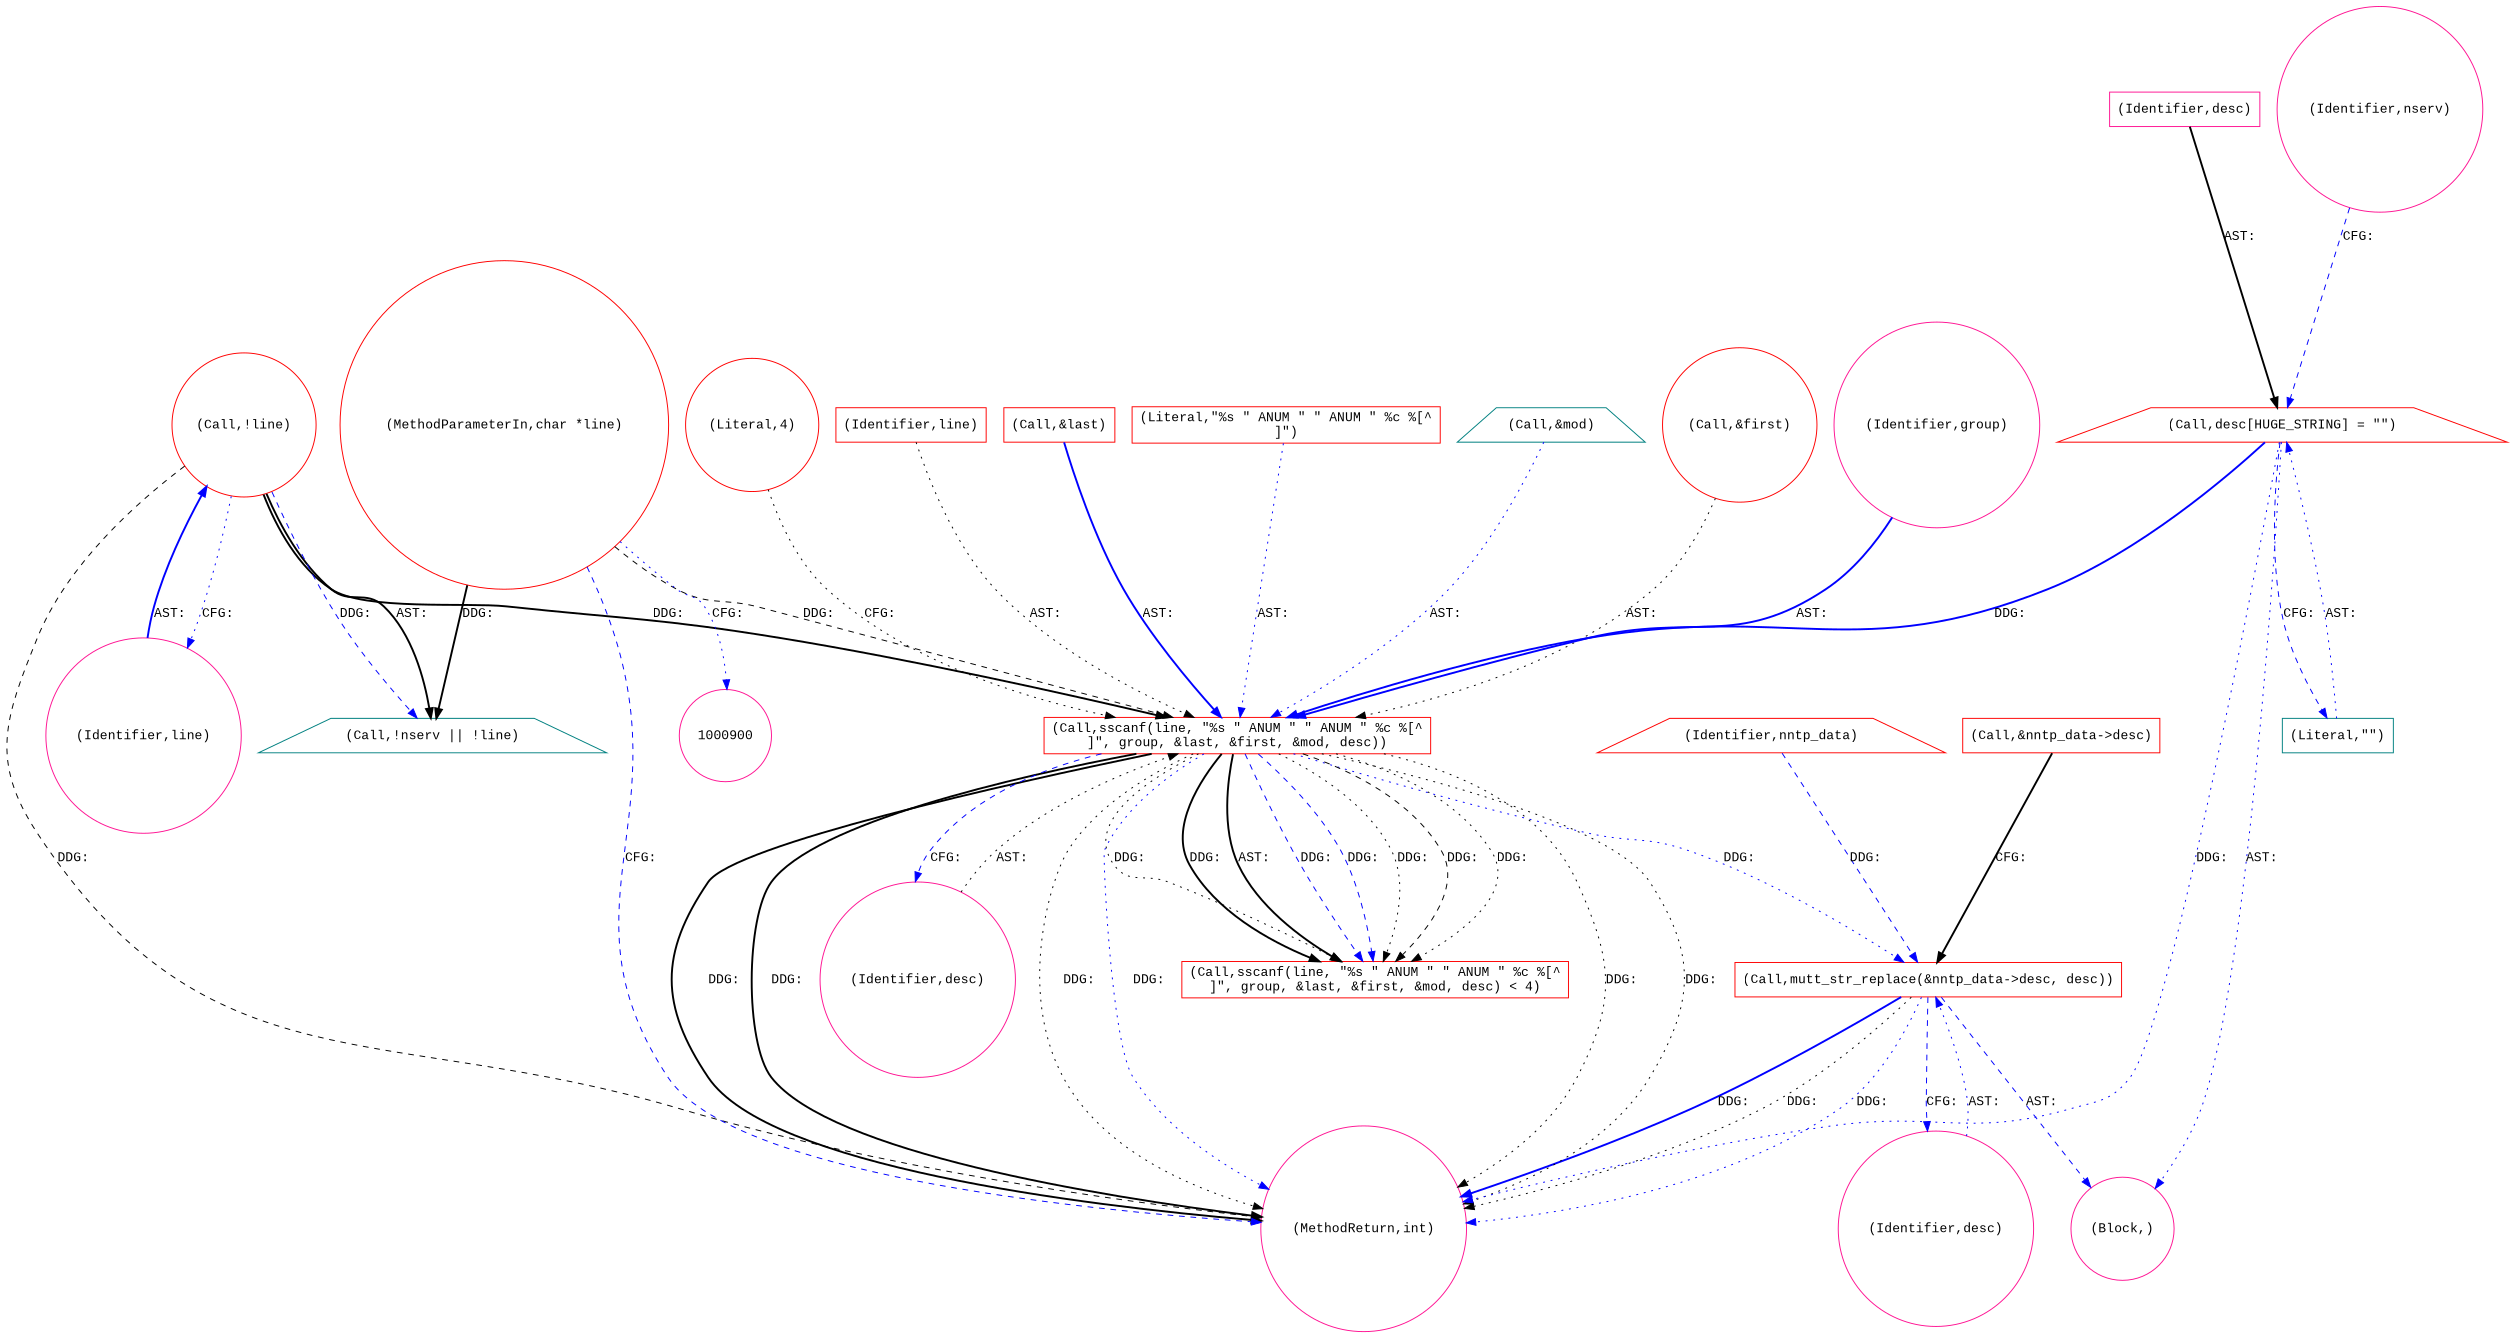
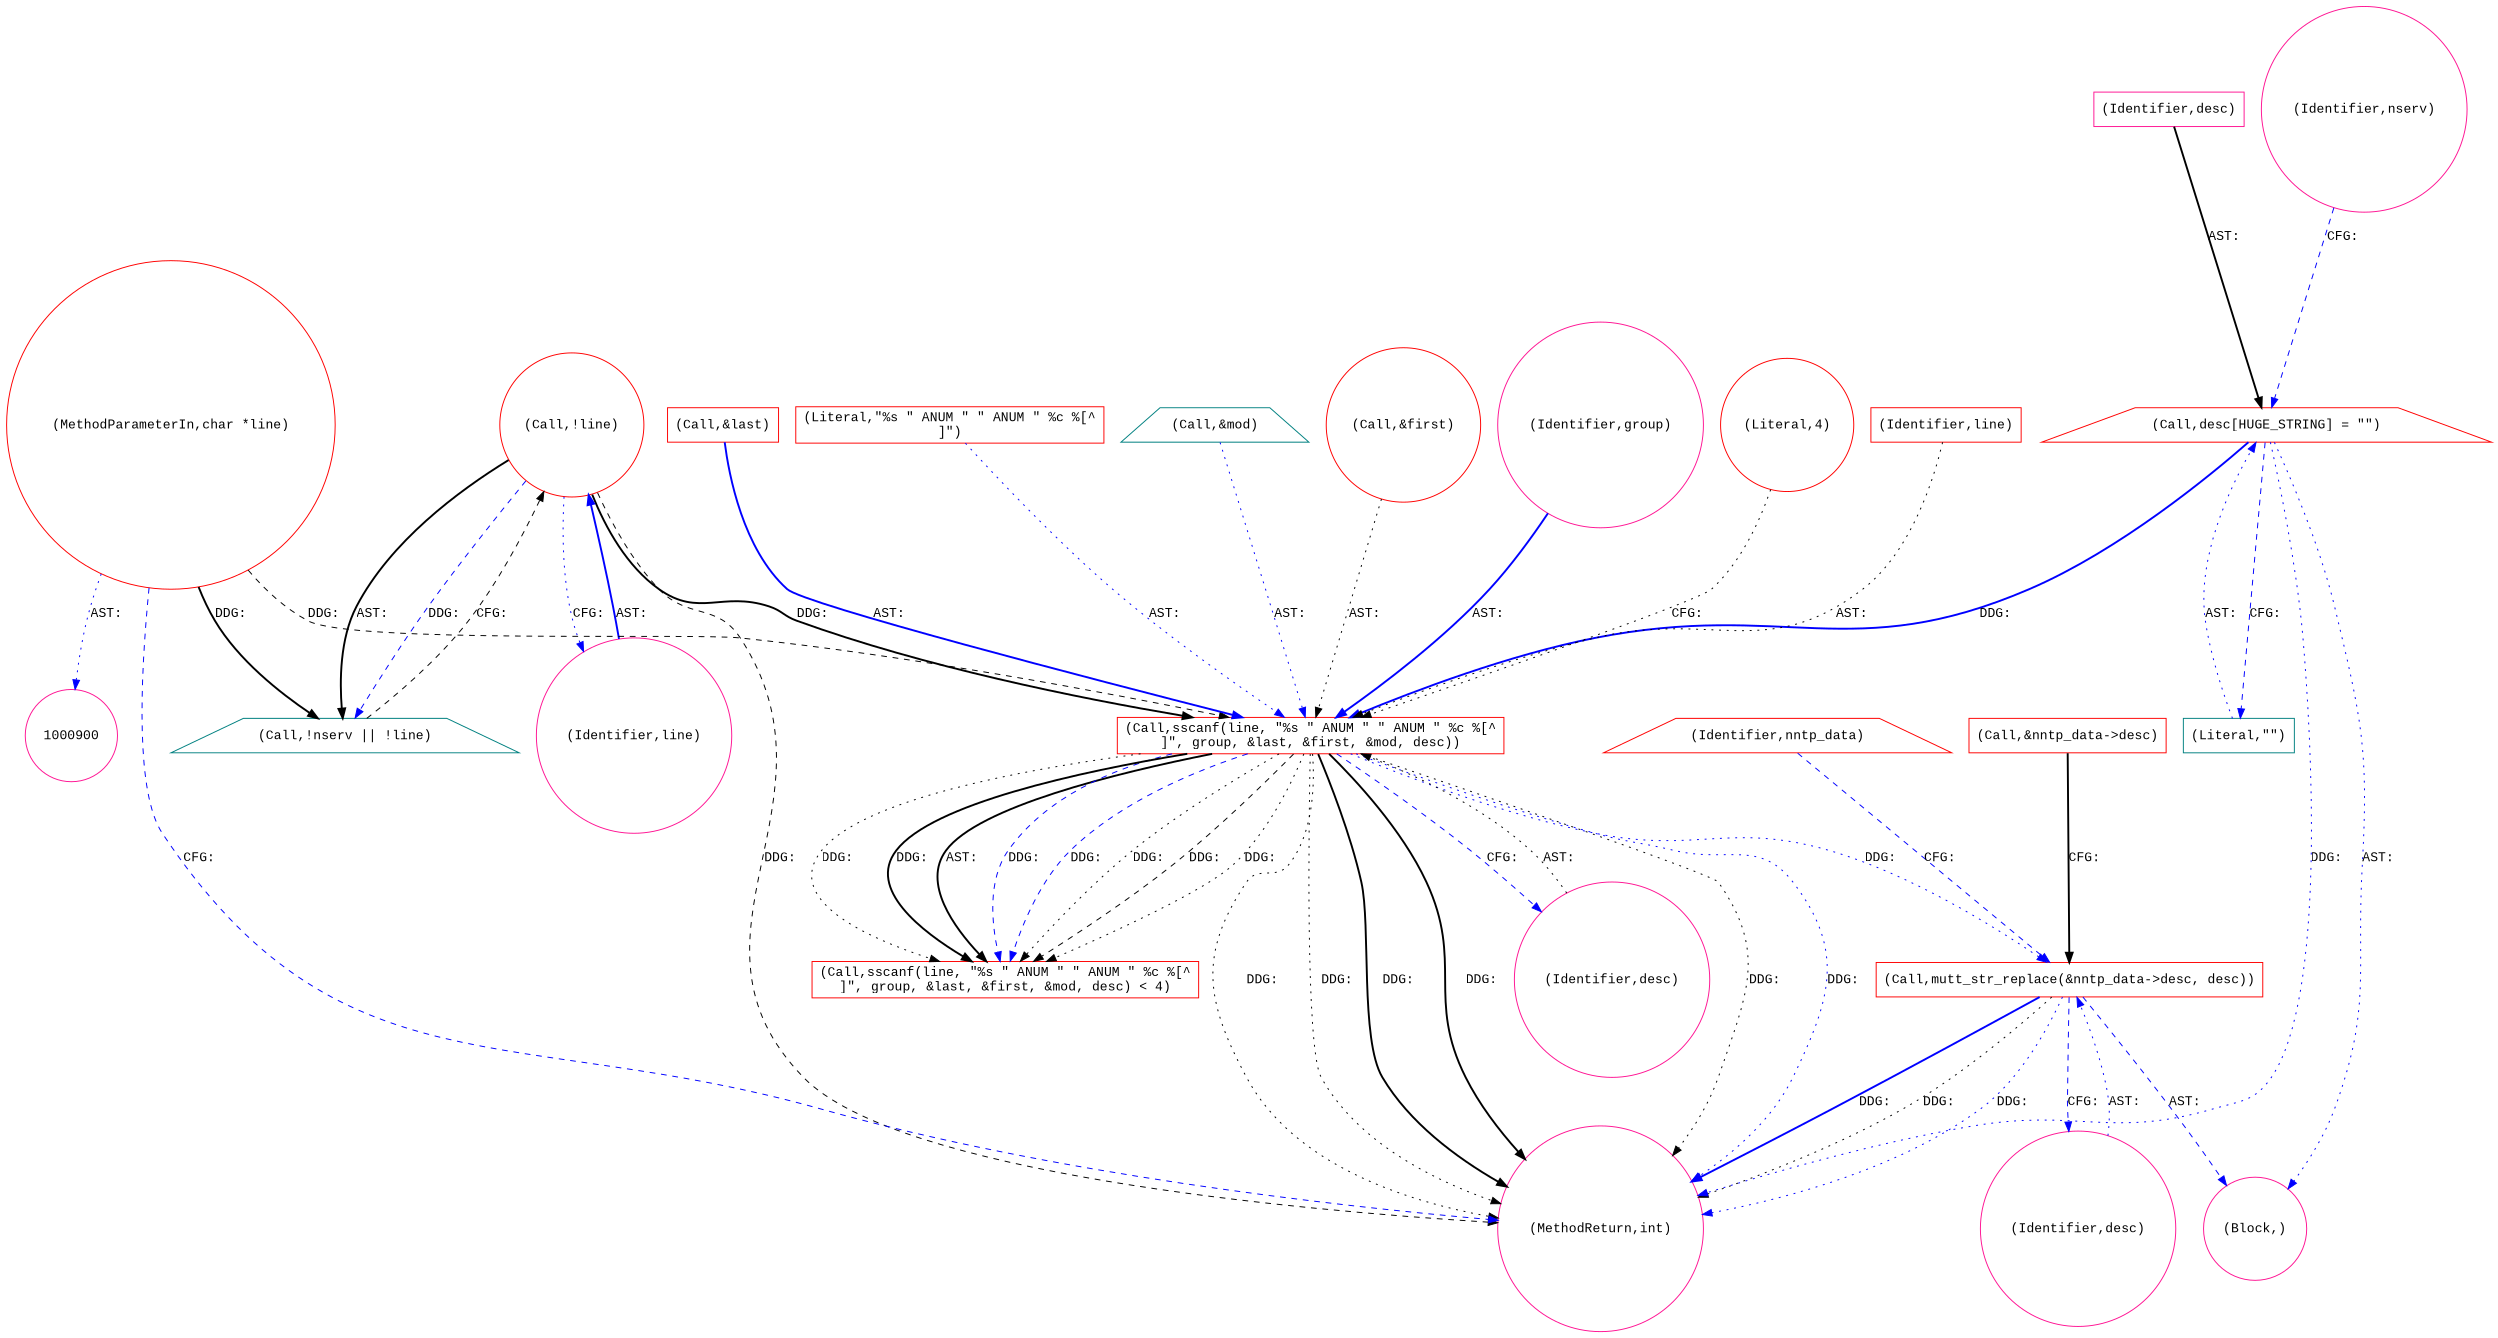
(732, 614) -> (111, 614)
none -> (468, 621)
(1870, 858) -> (1944, 858)
